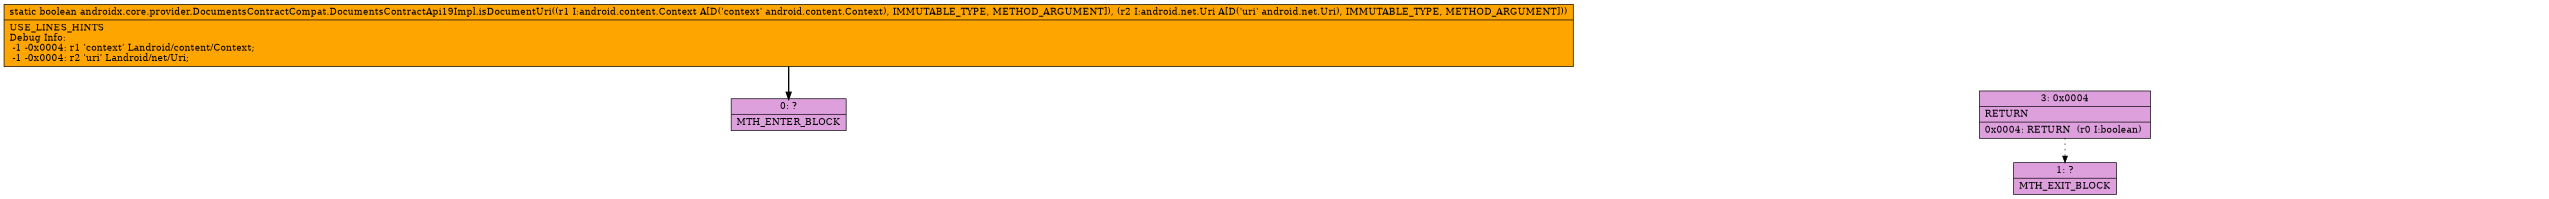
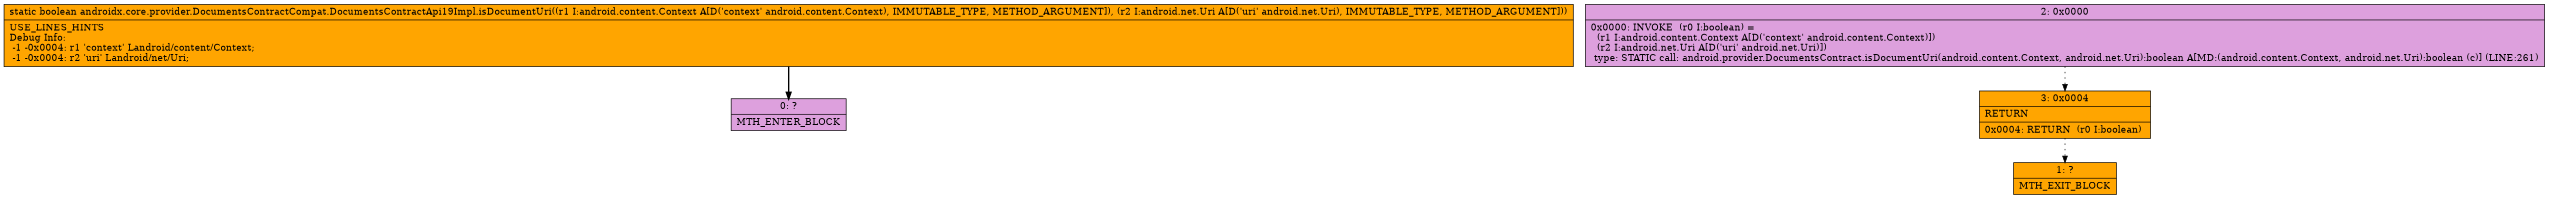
none -> (2065, 36)
(2065, 115) -> (2065, 115)
(2065, 179) -> (2065, 179)
